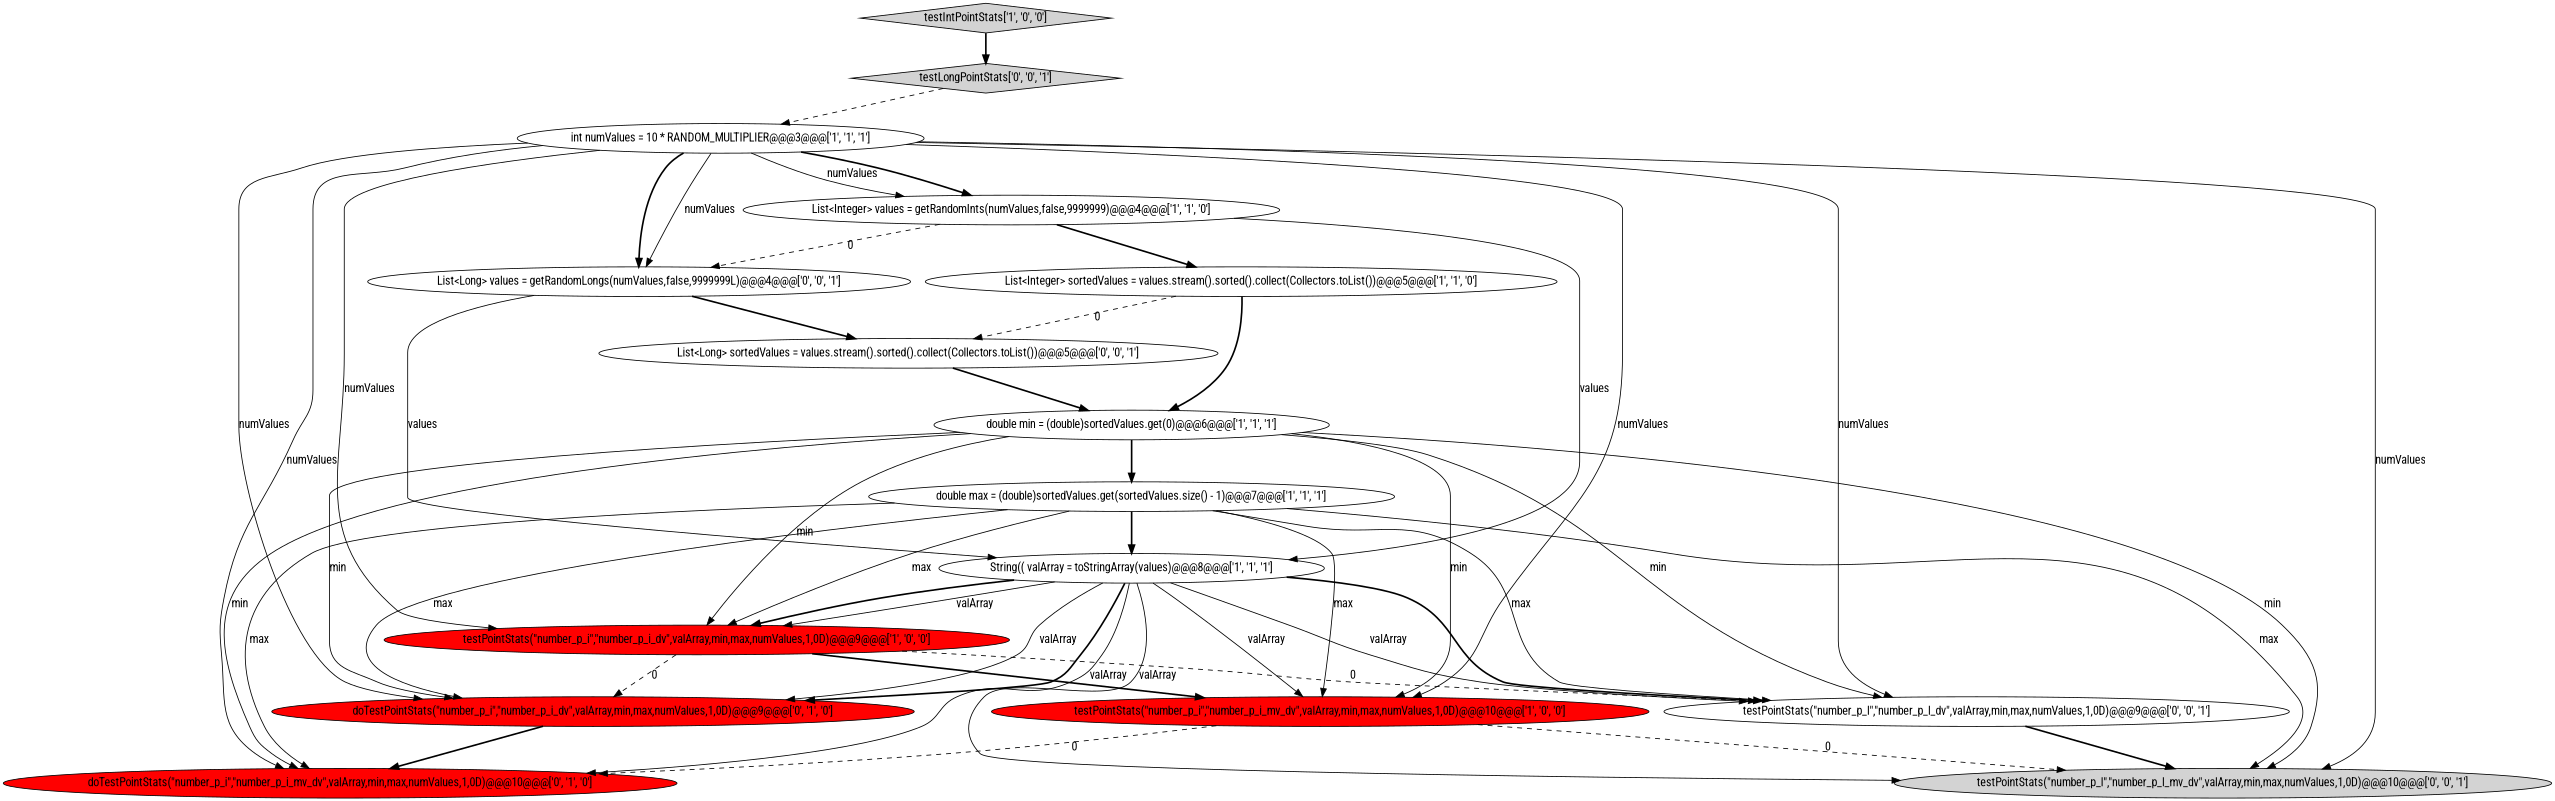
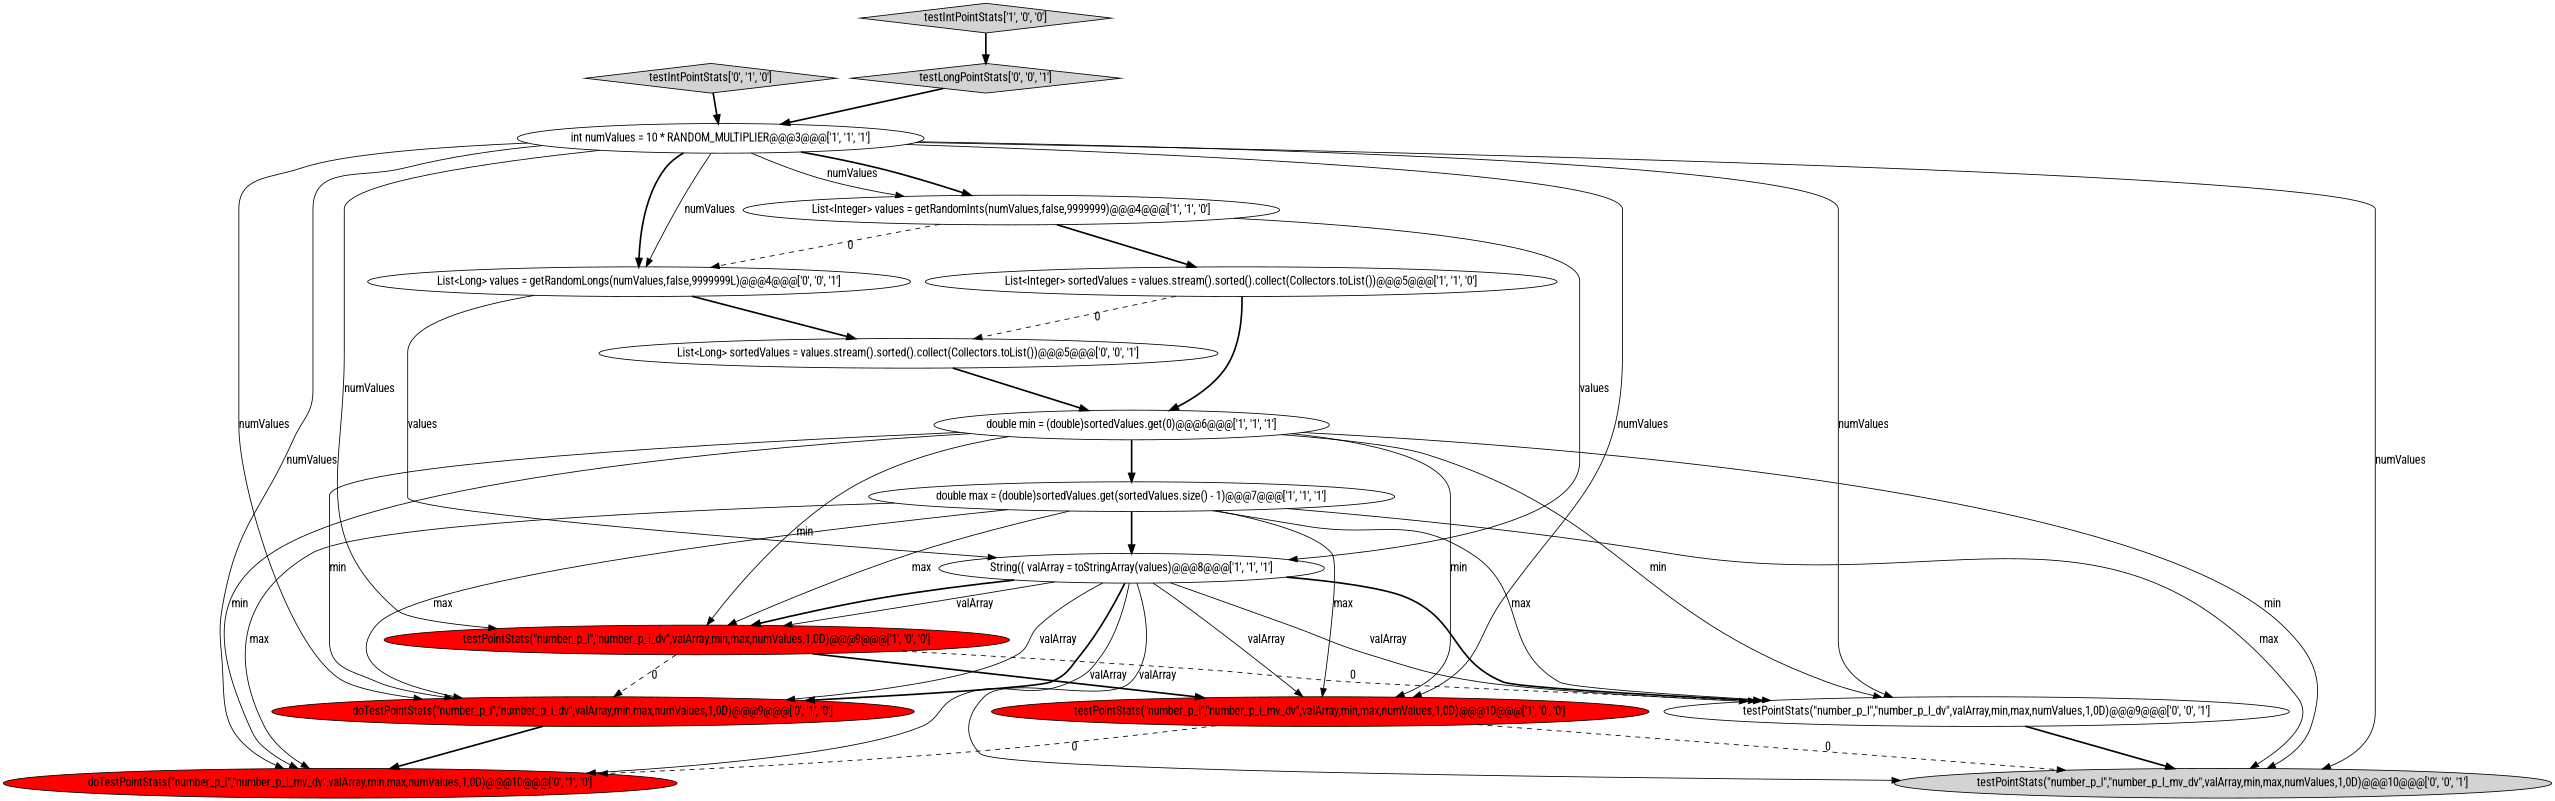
none -> (711, 78)
(866, 105) -> (866, 105)
